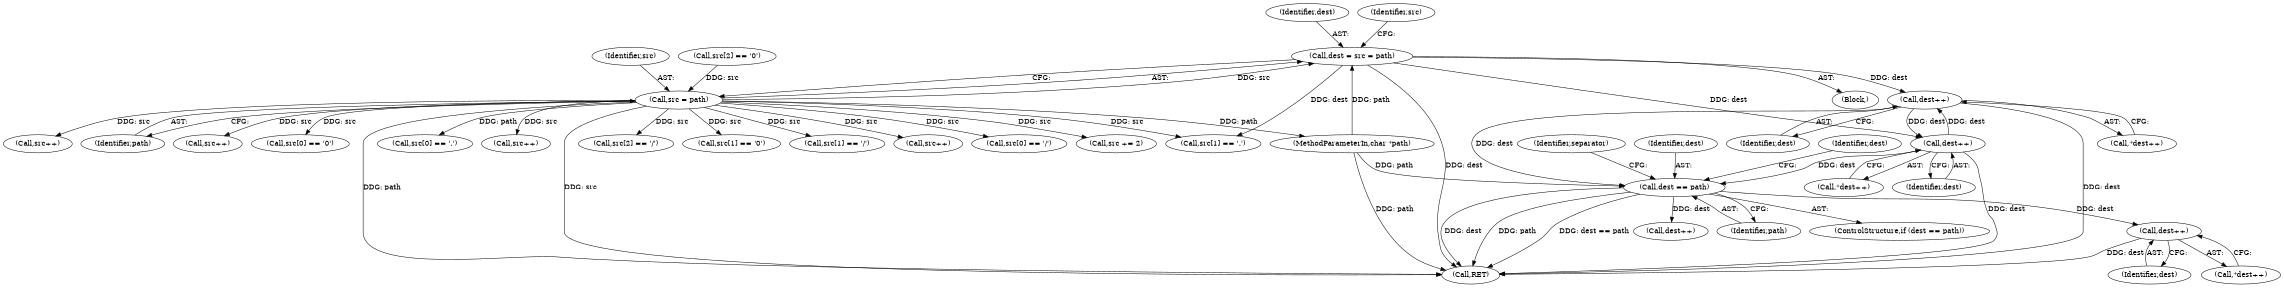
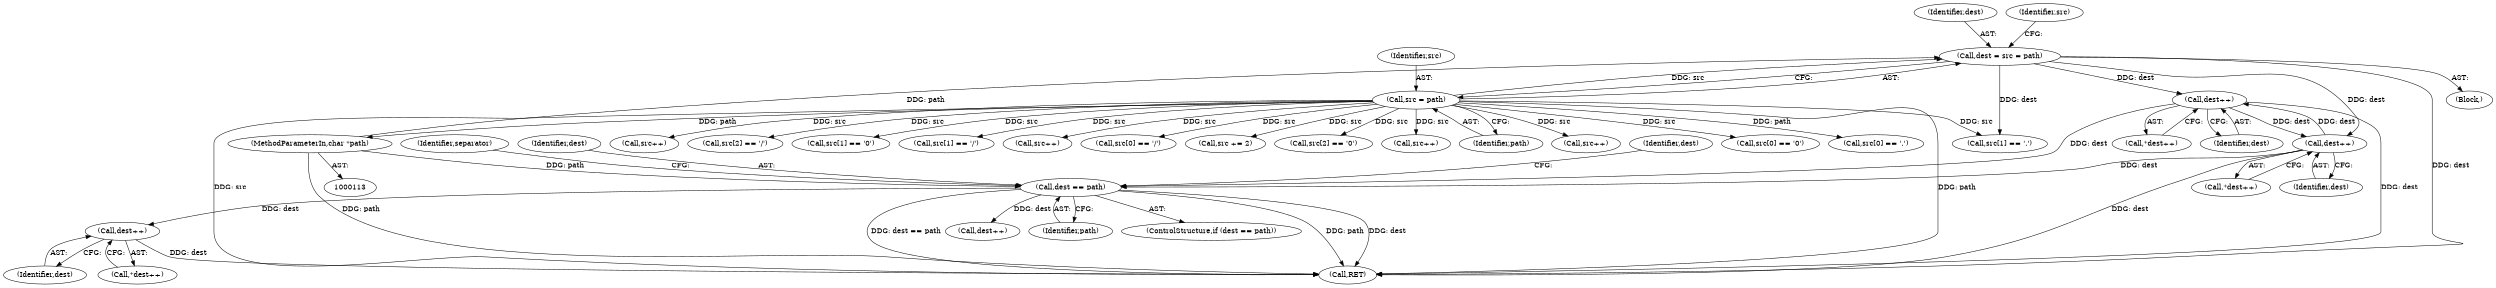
(705, 77) -> (1372, 121)
none -> (350, 188)
